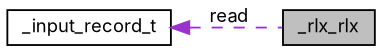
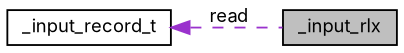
(329, 28) -> (340, 28)
